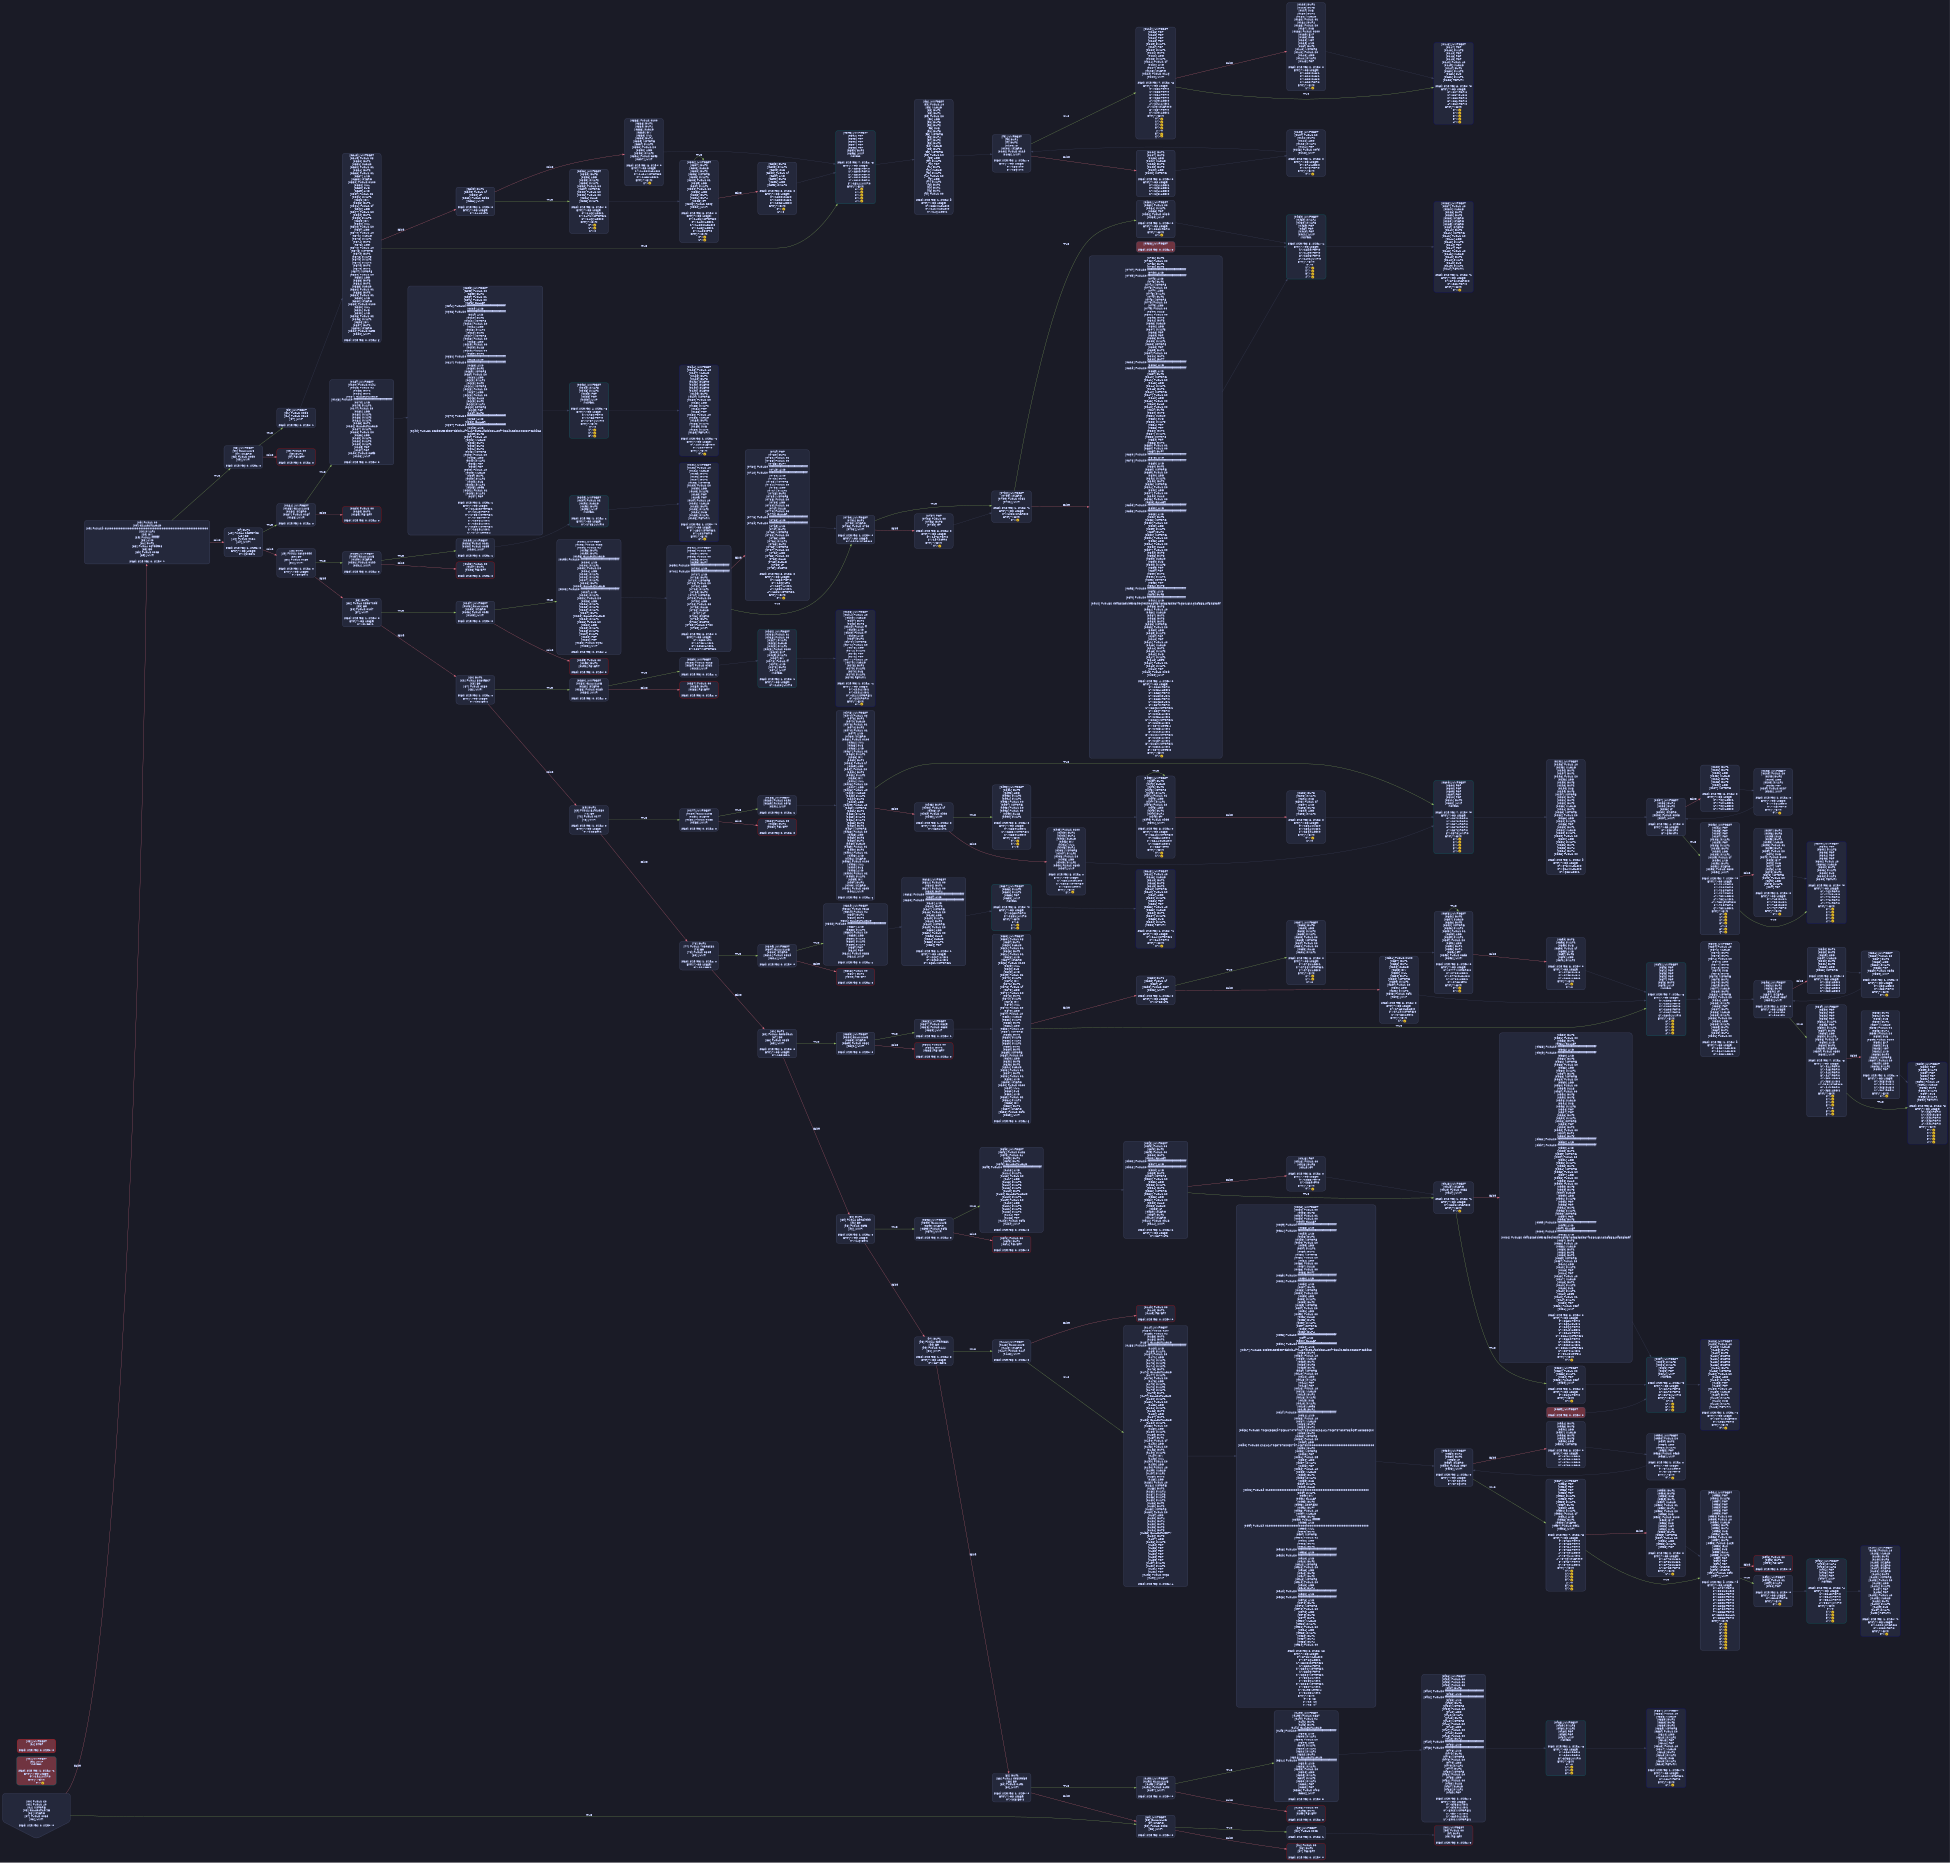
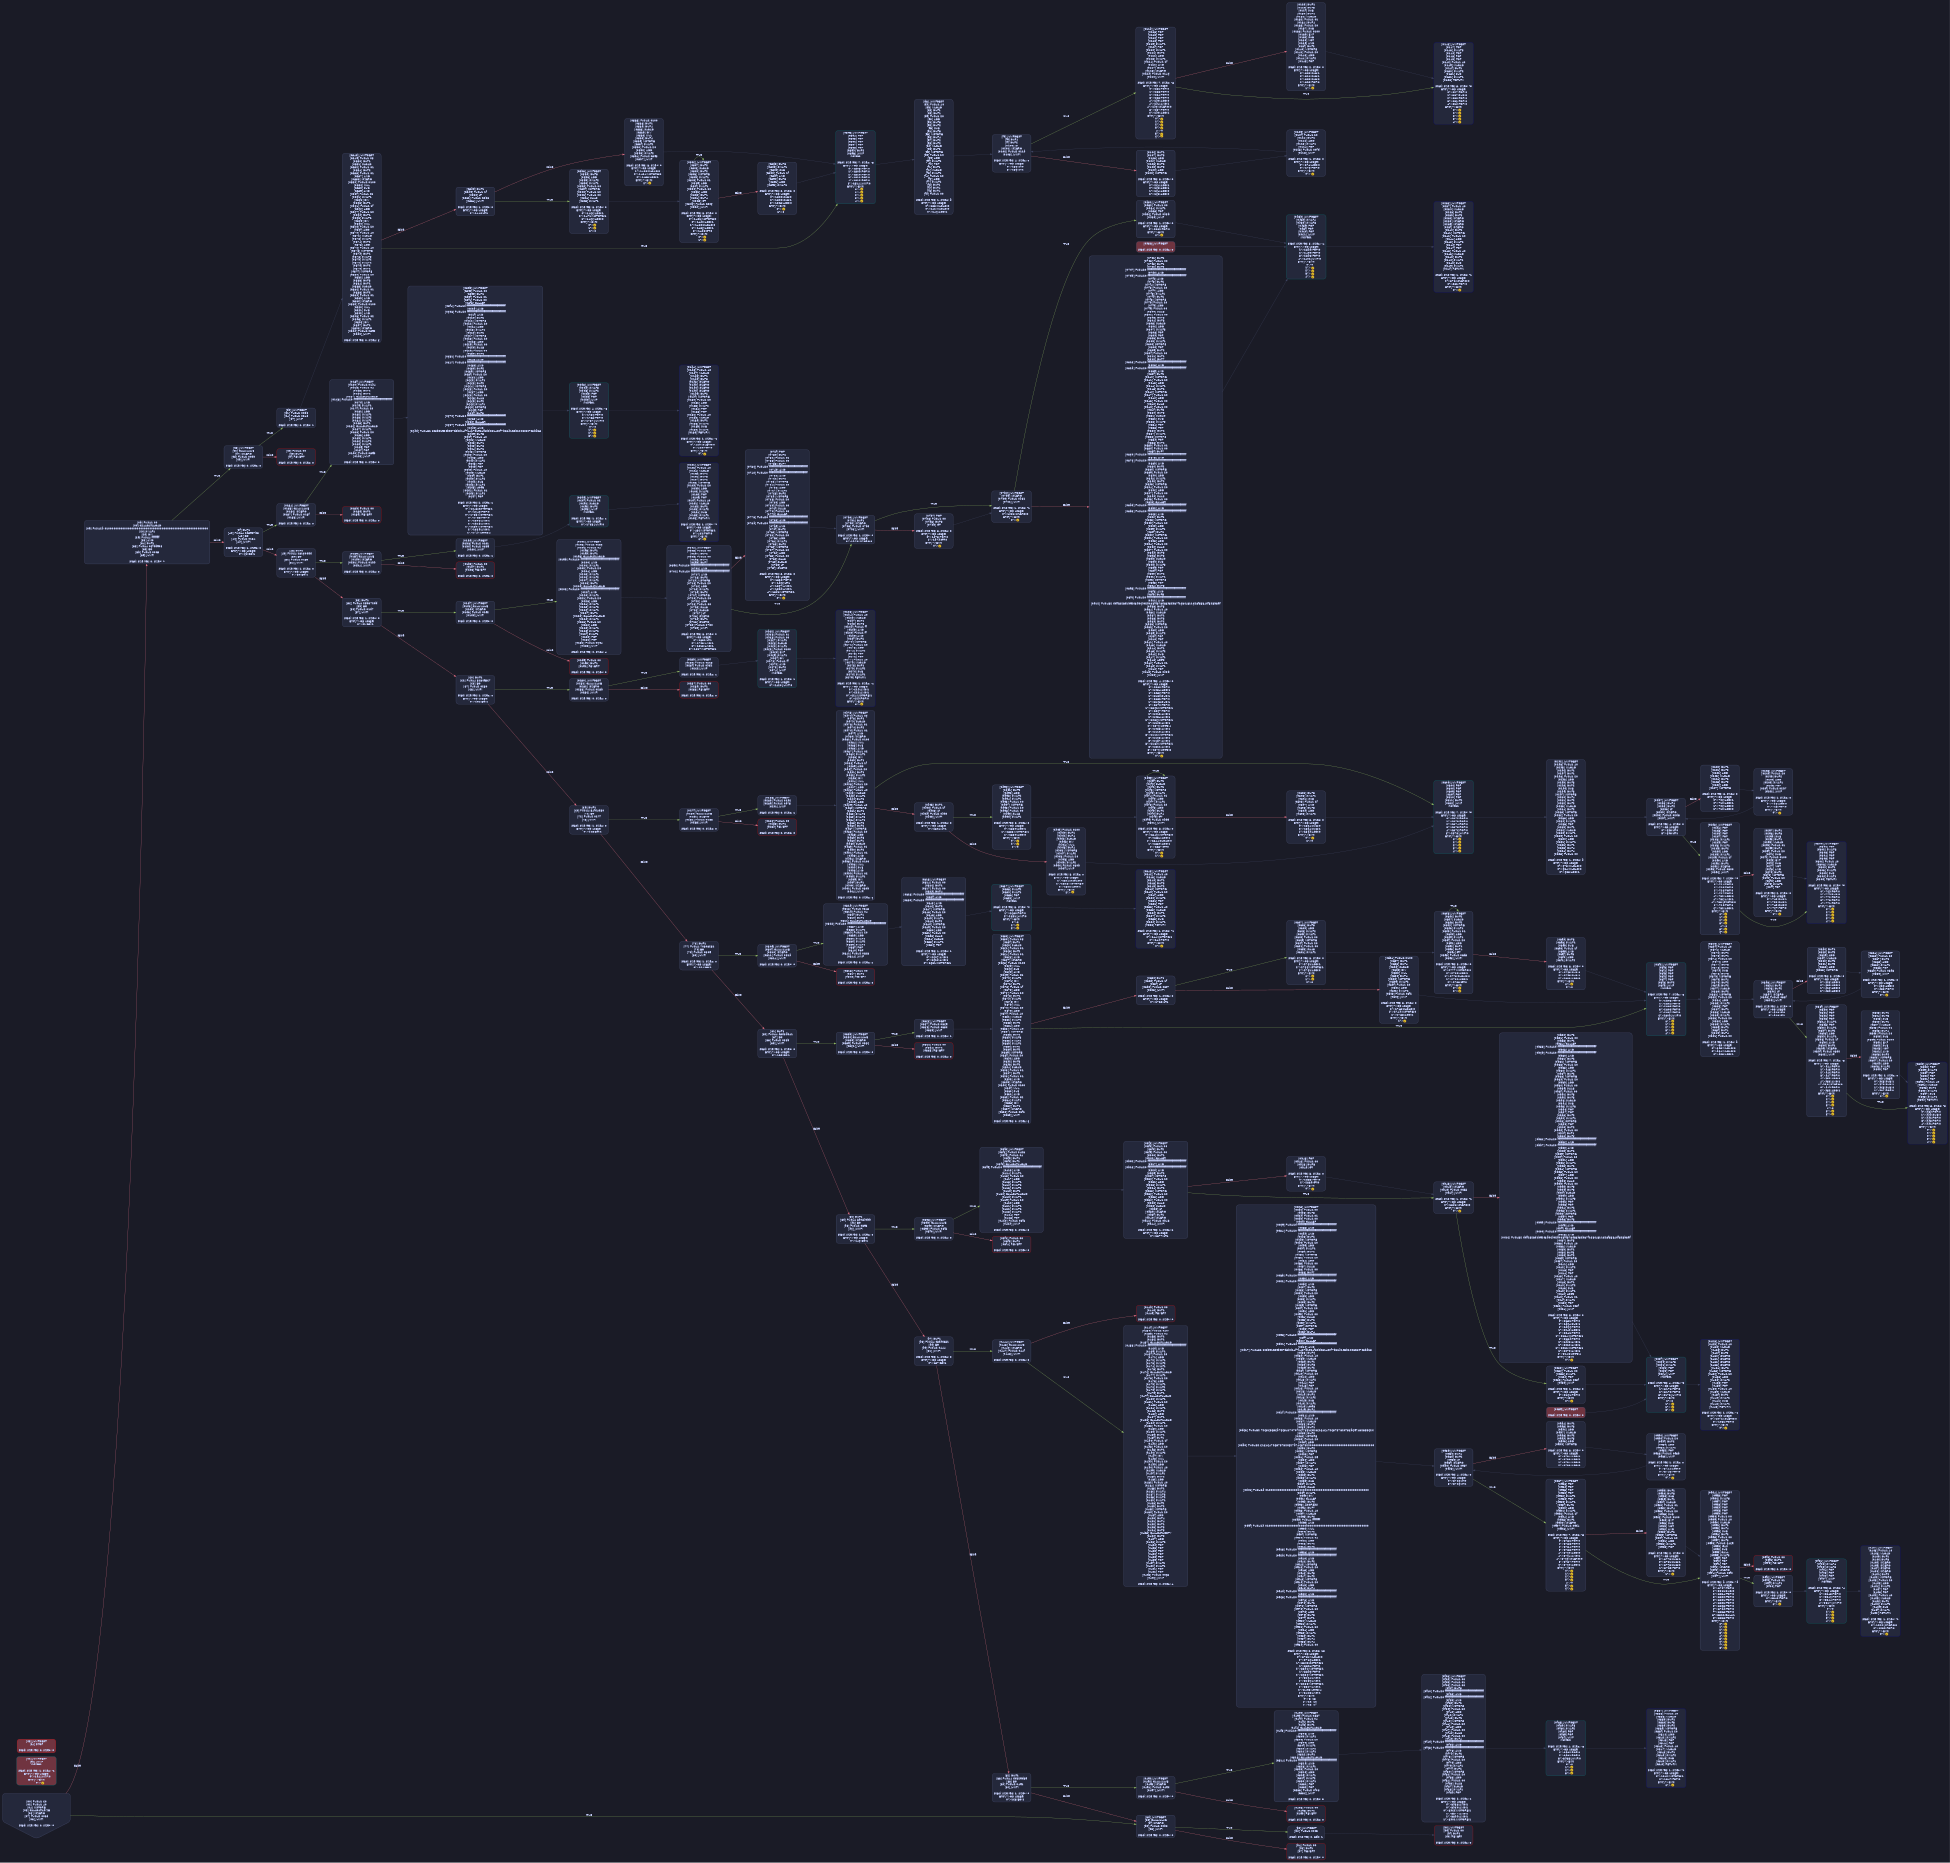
(1306, 1833) -> (1306, 1833)
